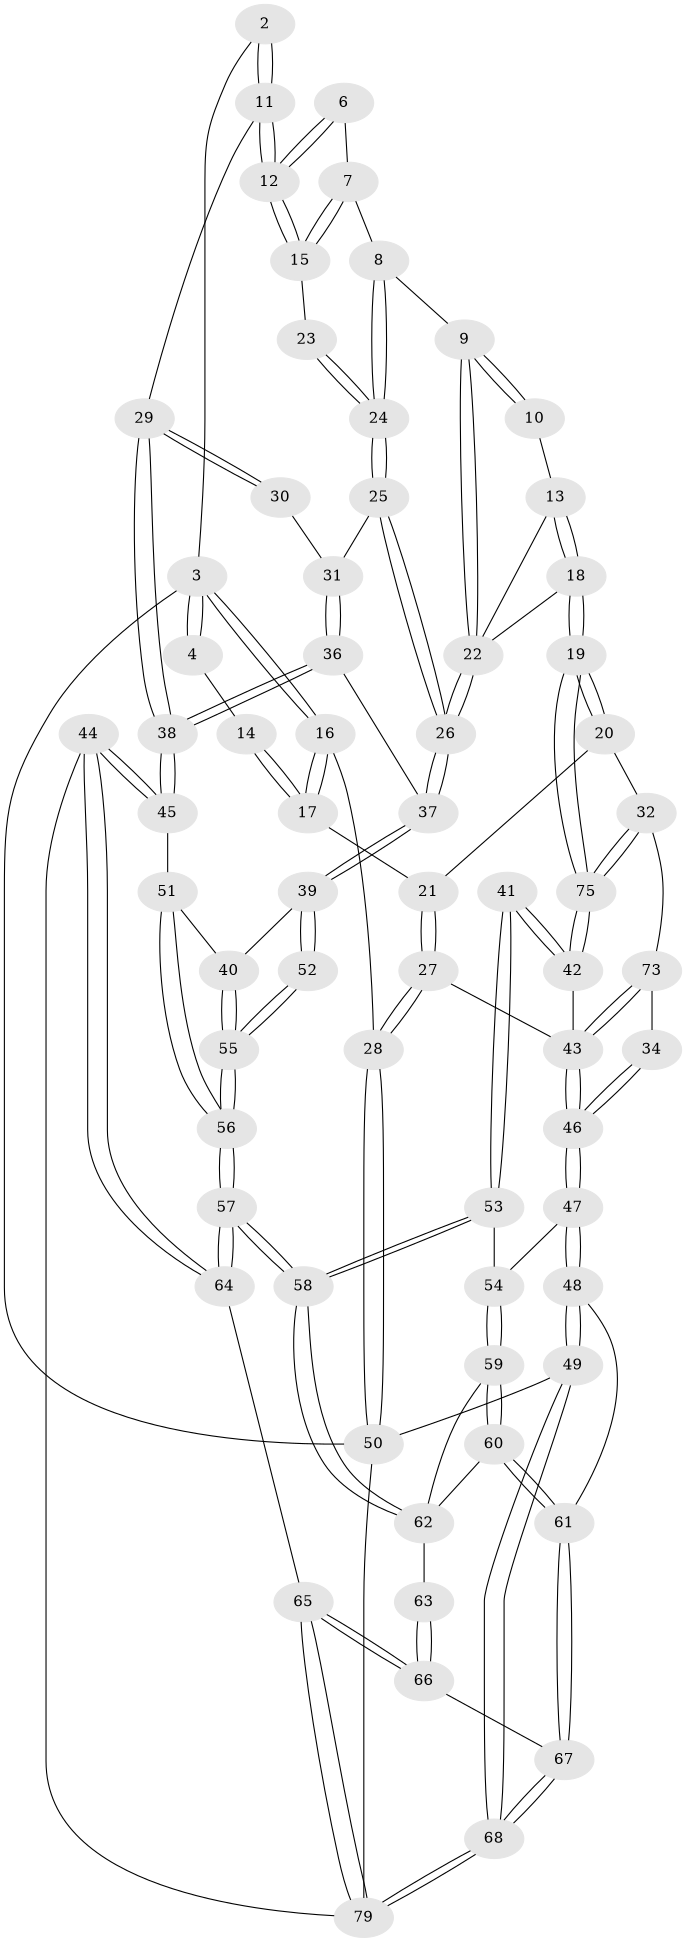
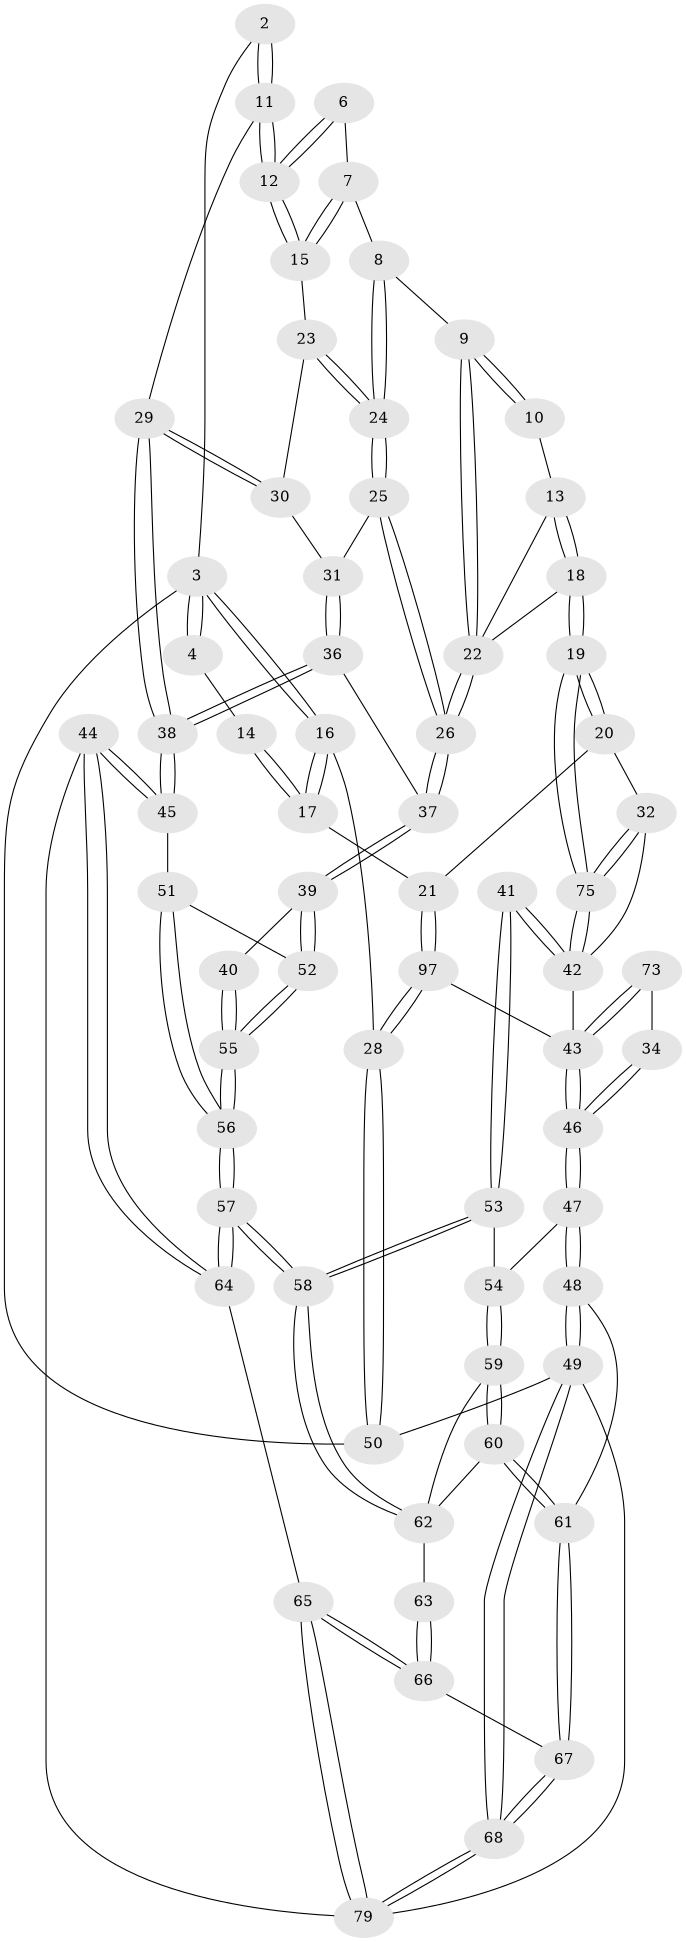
none -> (294, 419)
(663, 892) -> (631, 900)
(198, 931) -> (238, 931)
(428, 971) -> (428, 971)
(364, 1681) -> (625, 1719)
